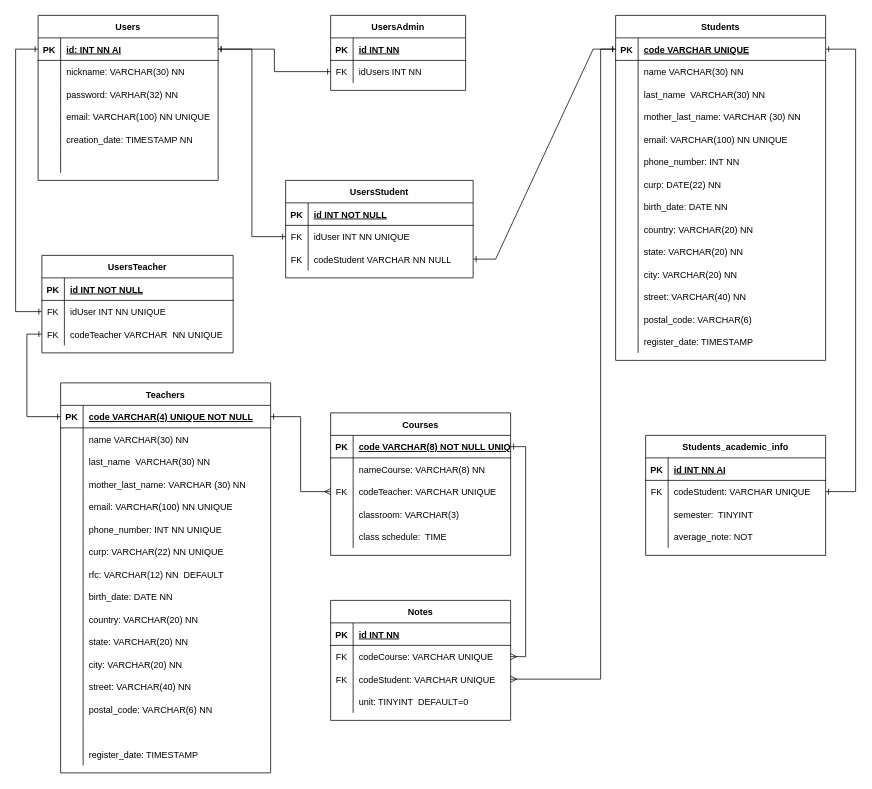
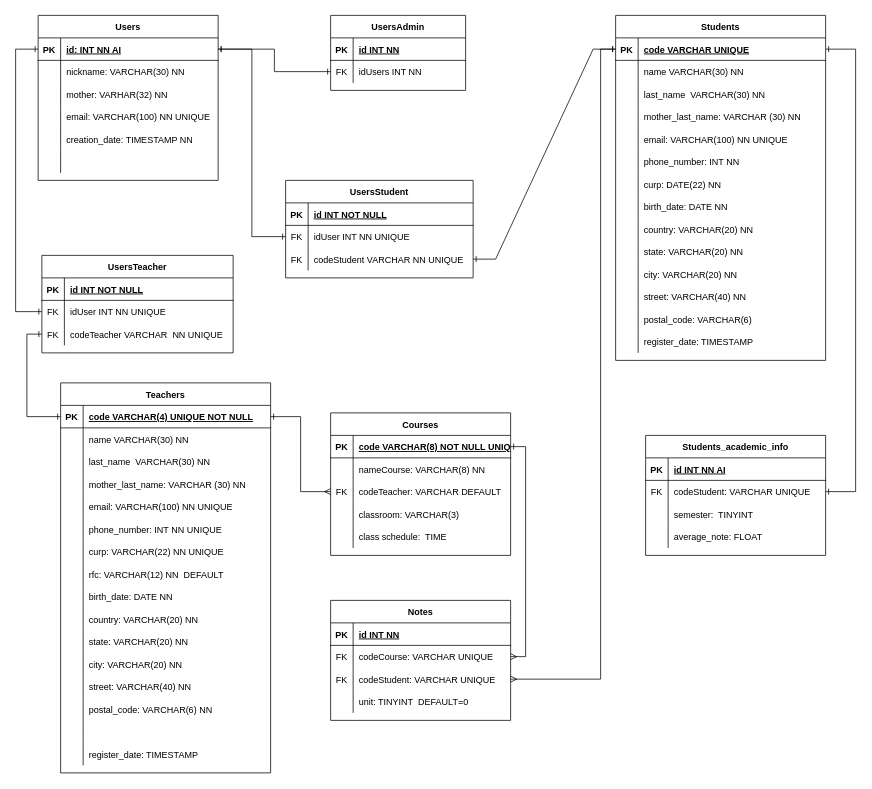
(120, 95) -> (115, 95)
(378, 260) -> (383, 260)
(423, 492) -> (426, 492)
(714, 537) -> (719, 537)
